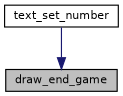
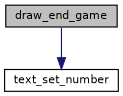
(61, 42) -> (61, 42)
